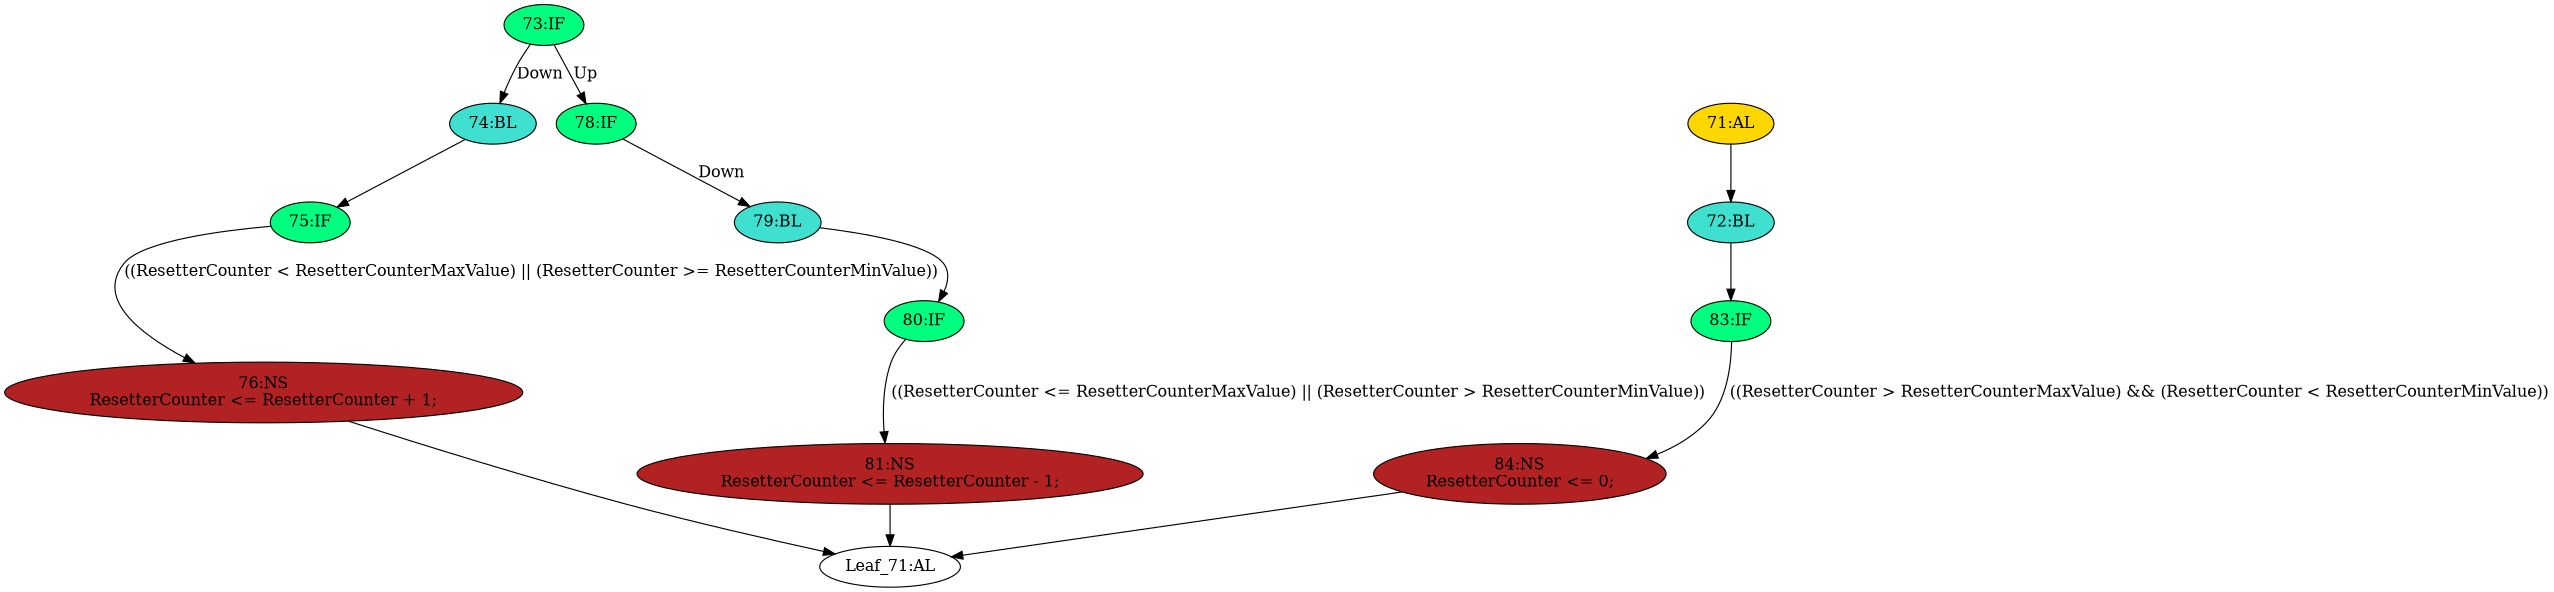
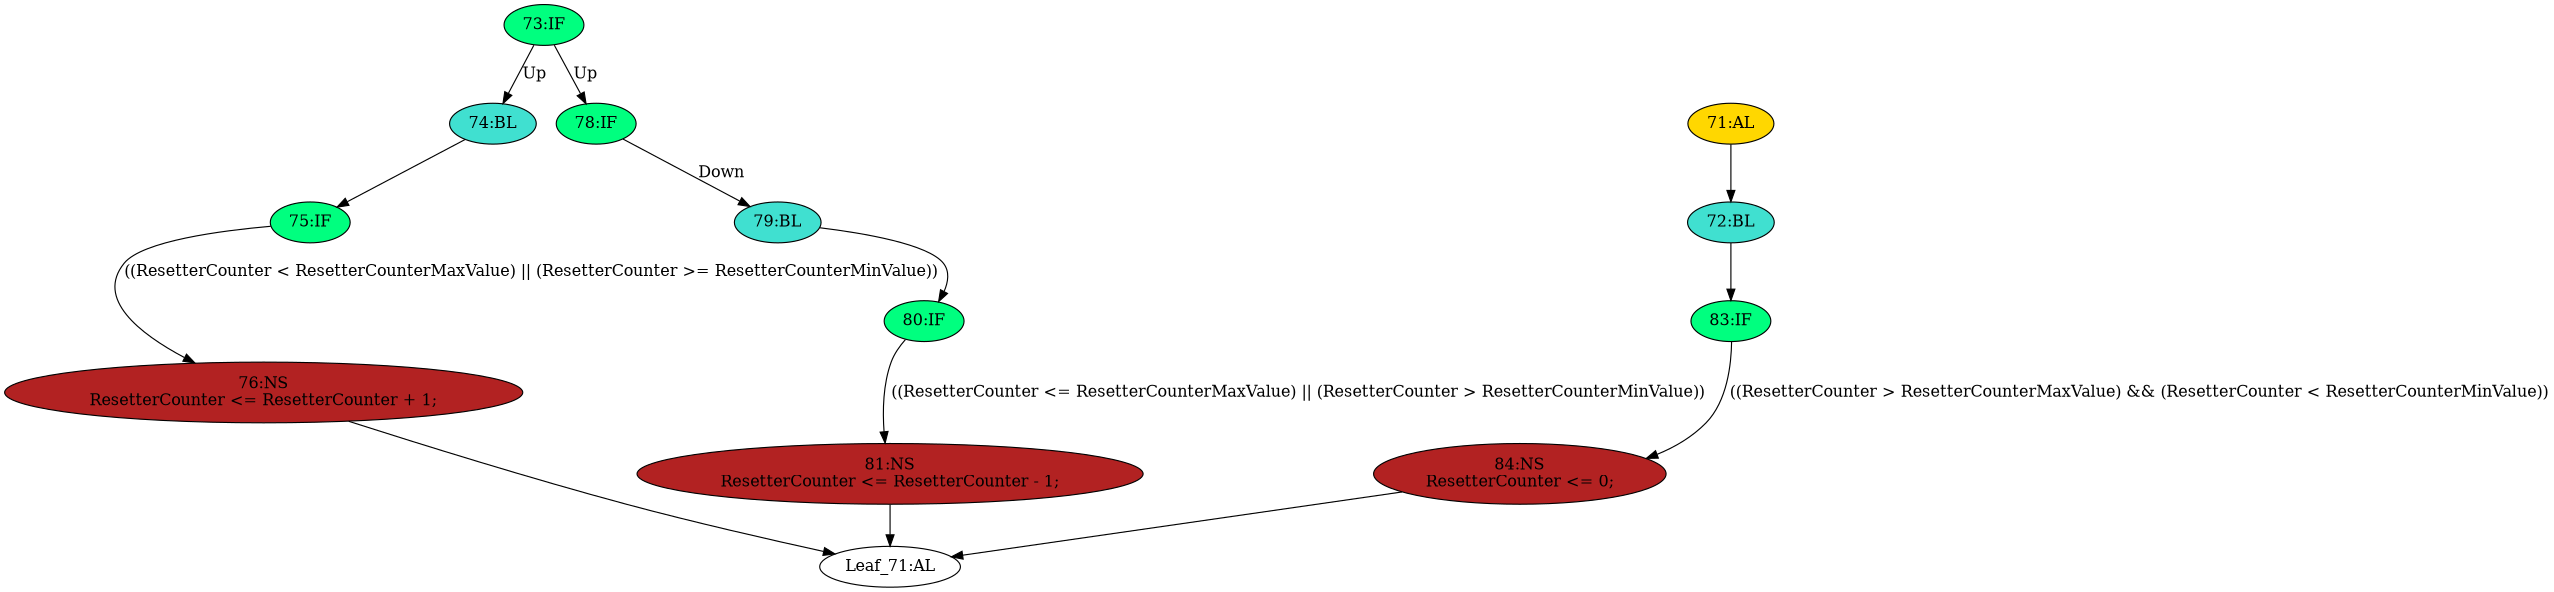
(540, 74) -> (535, 74)
